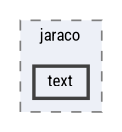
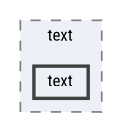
(61, 36) -> (61, 36)
